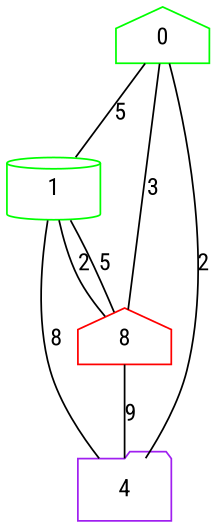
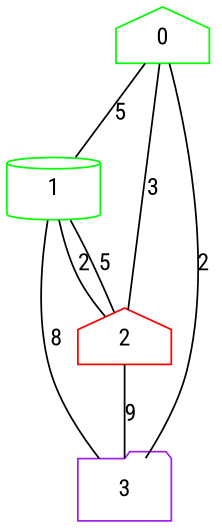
(125, 339) -> (125, 339)
(125, 490) -> (125, 490)
